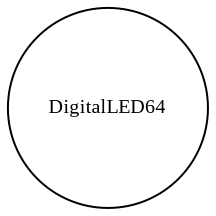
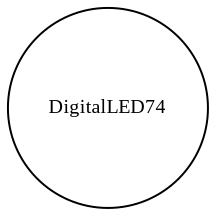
(108, 108) -> (108, 108)
